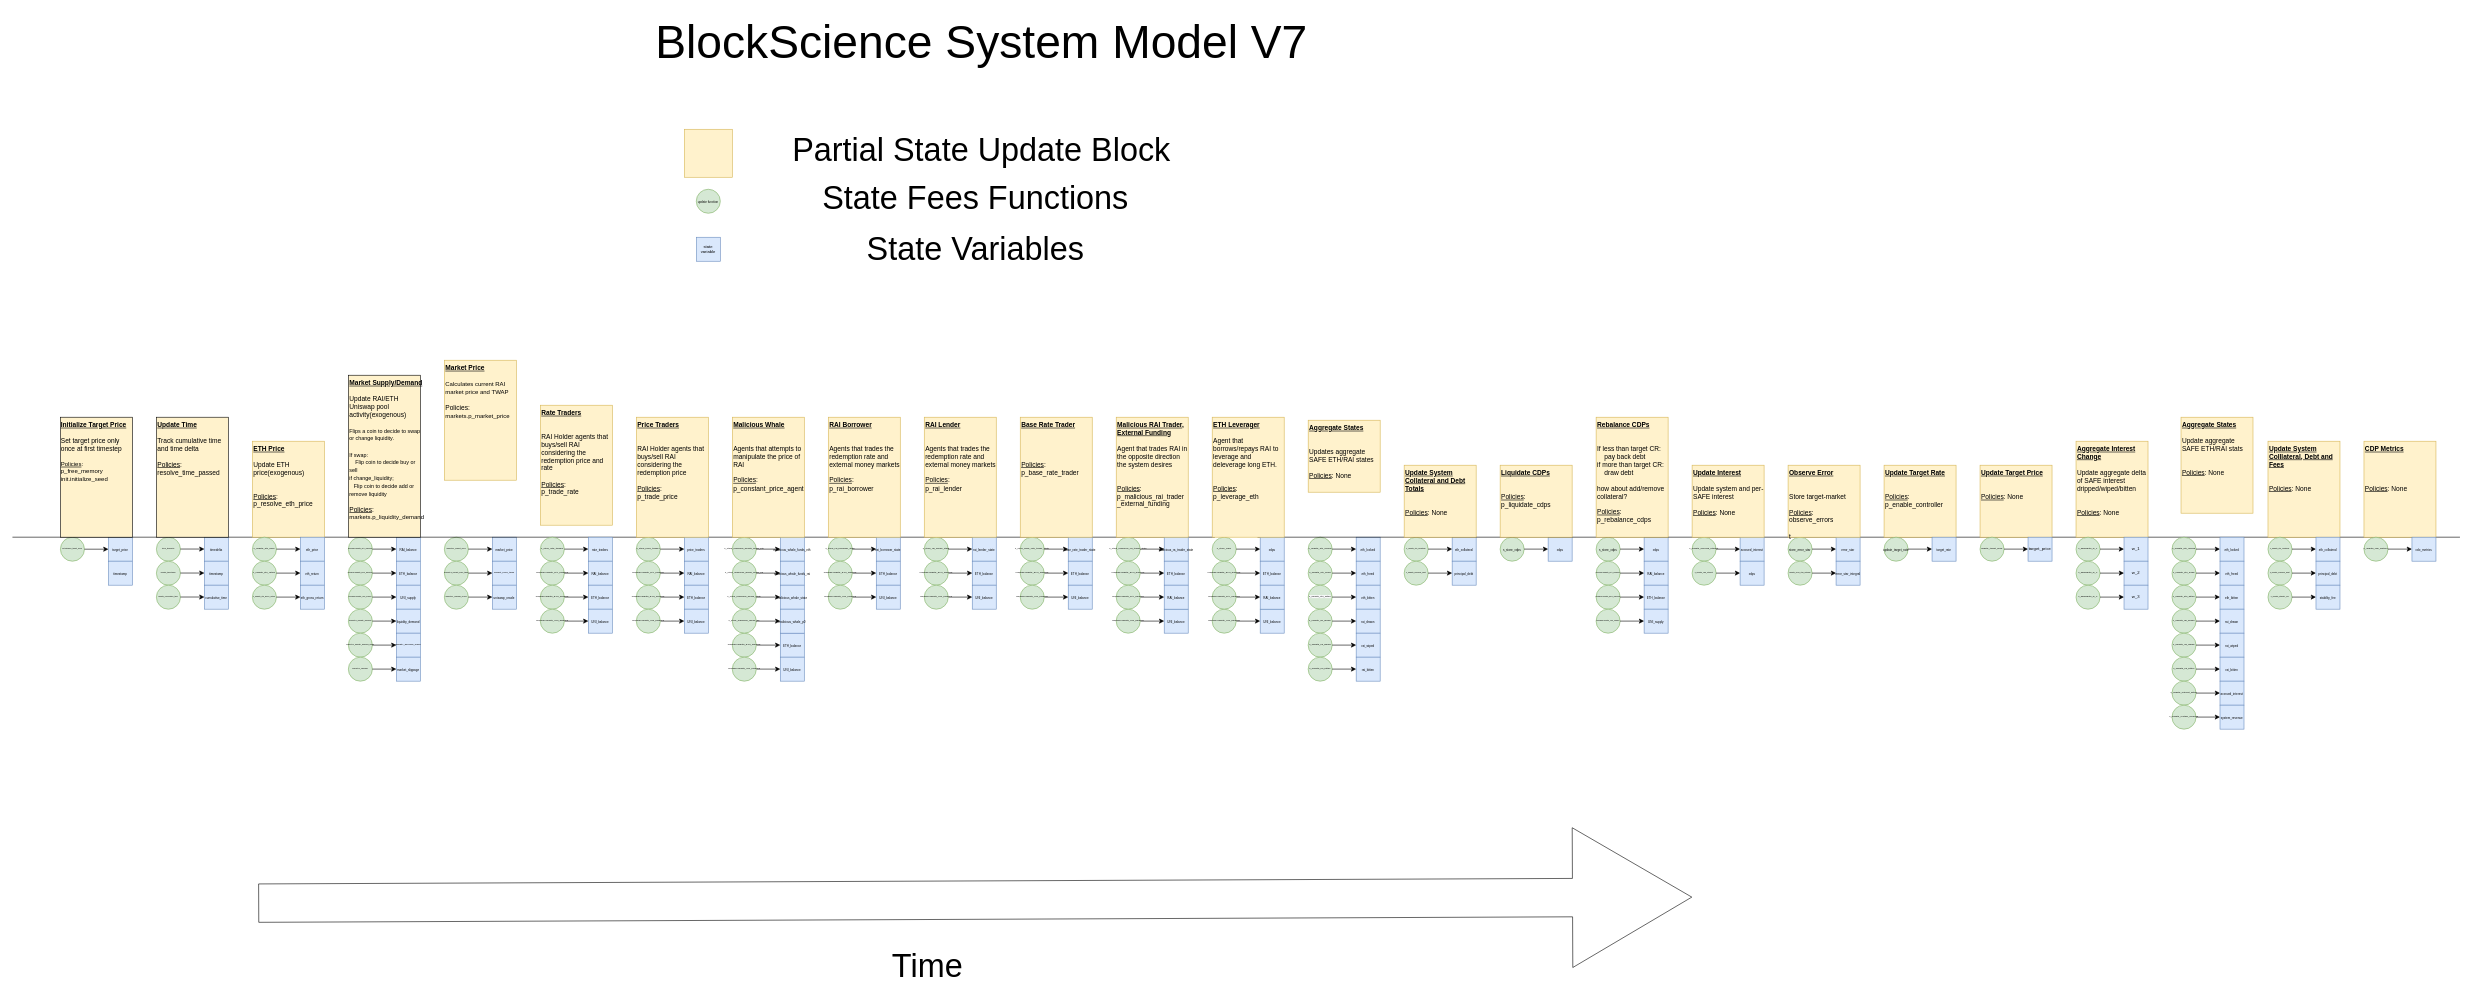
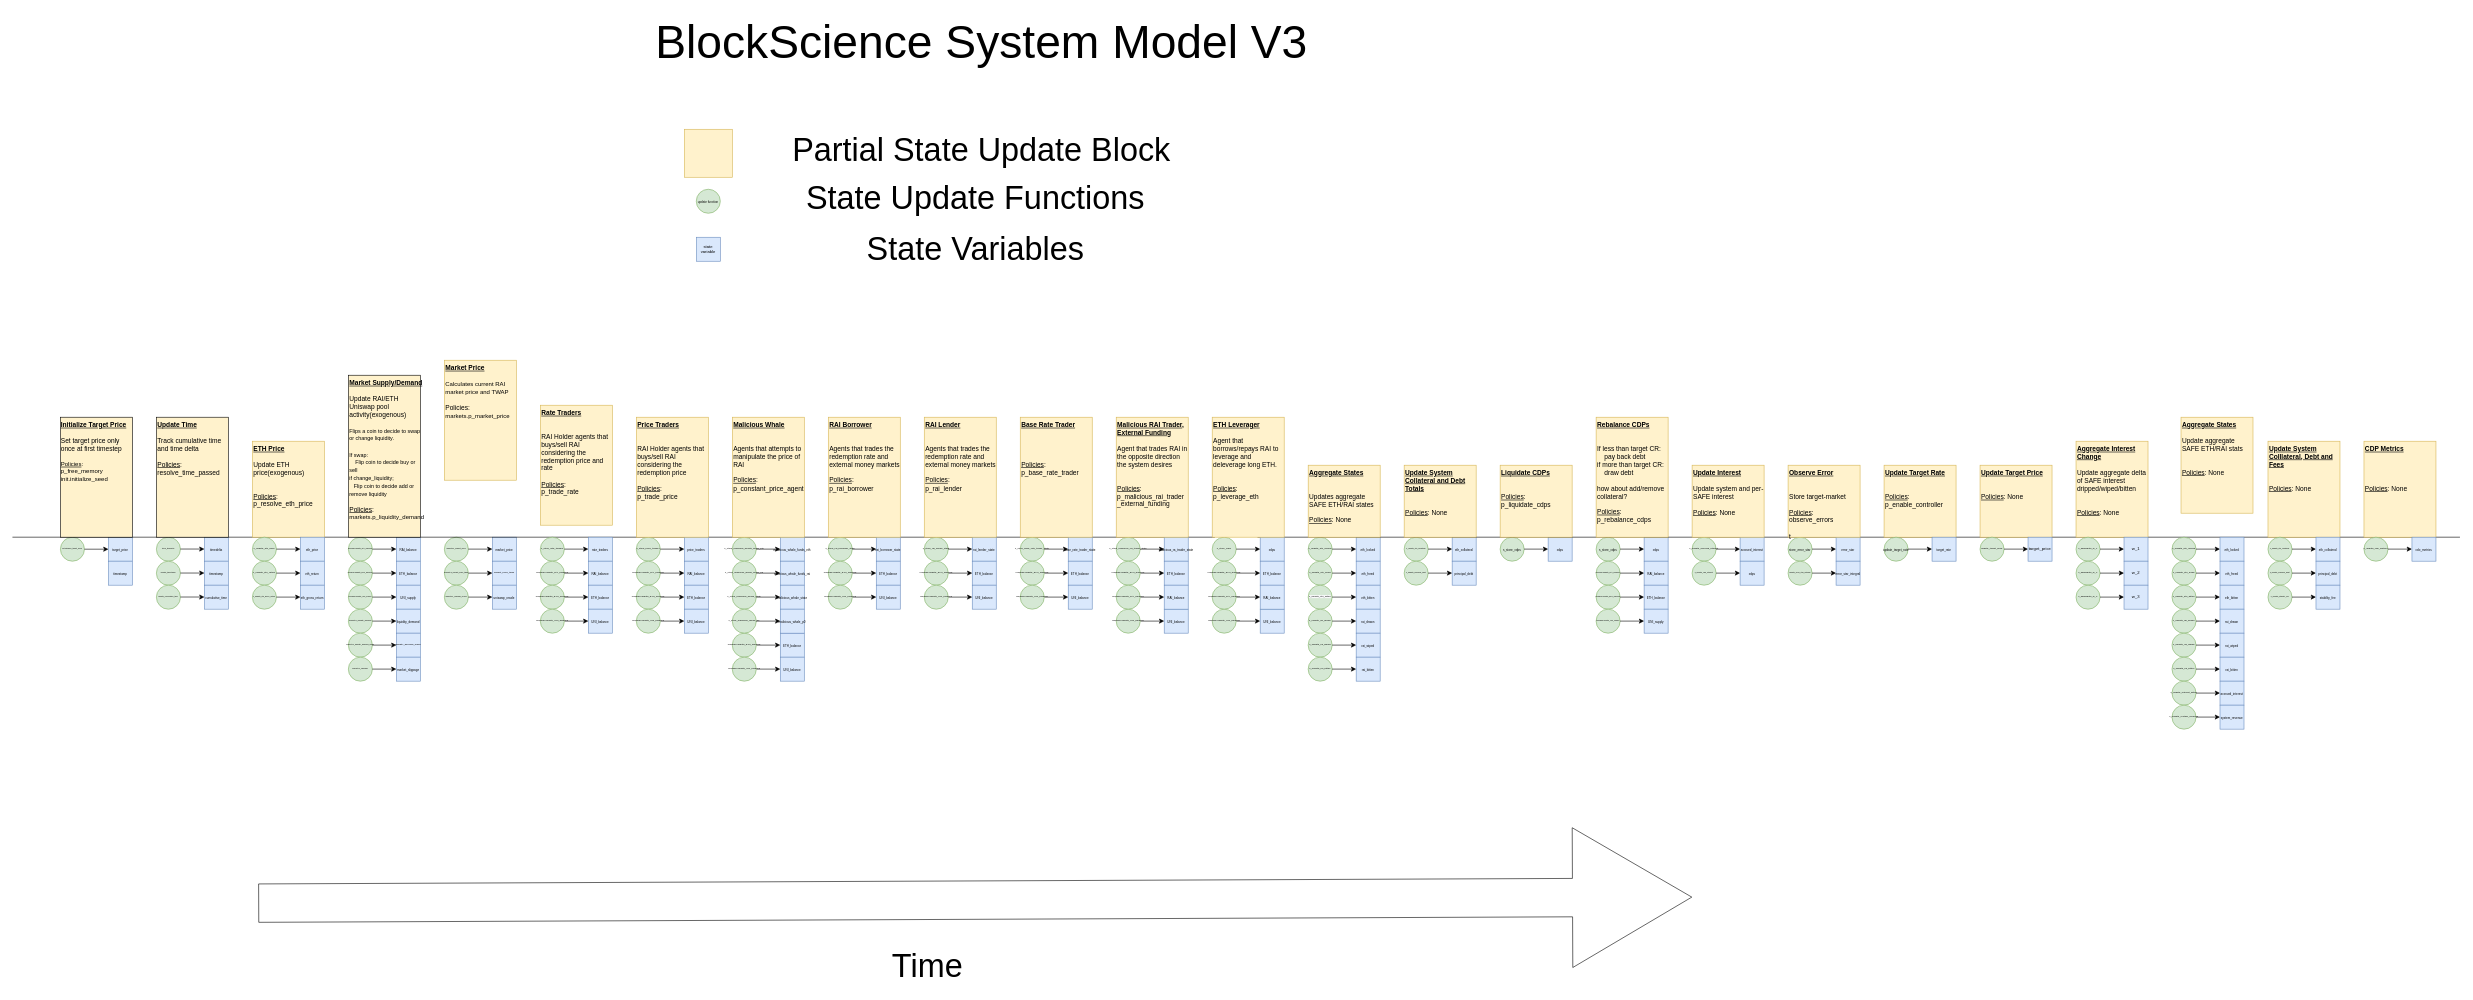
(982, 42) -> (982, 42)
(976, 198) -> (976, 198)
(1344, 456) -> (1344, 501)
